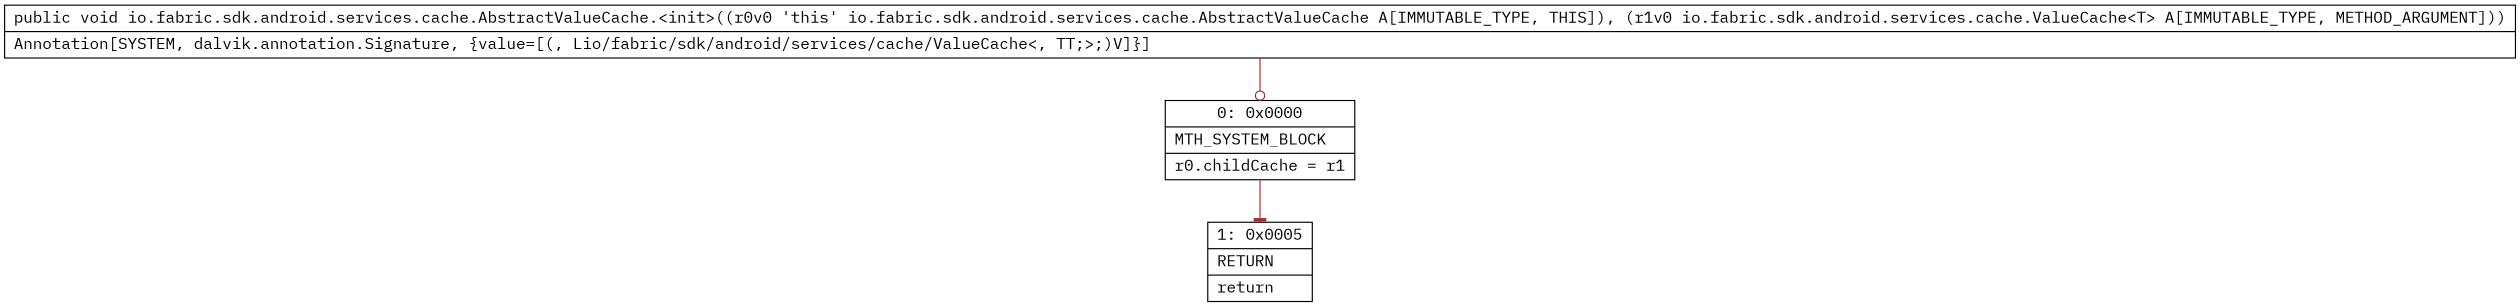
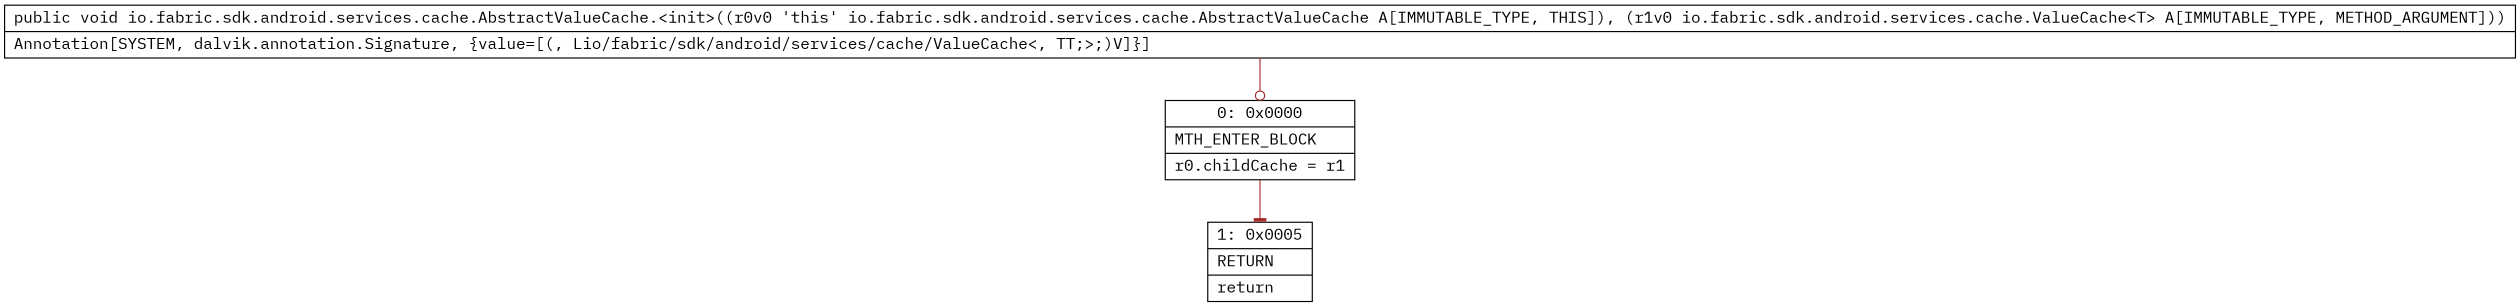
(1251, 140) -> (1246, 140)
